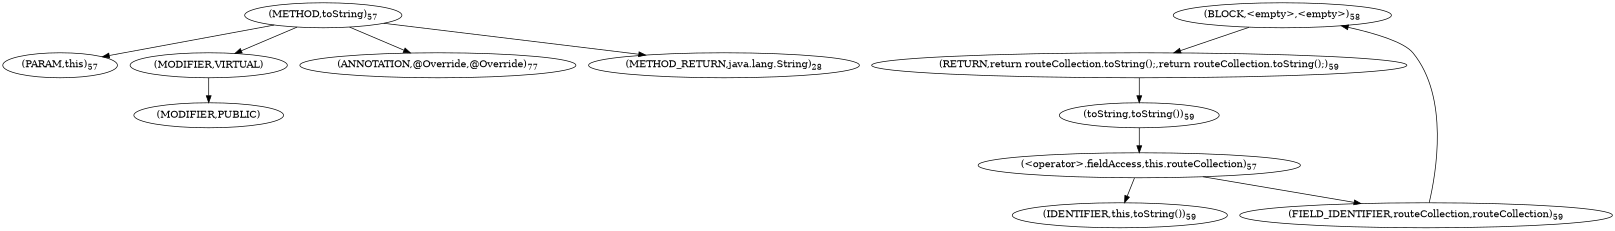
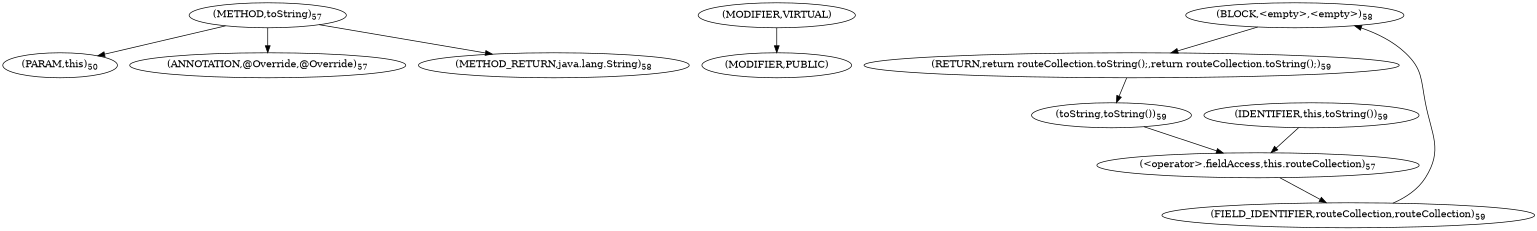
(269, 39) -> none
(93, 64) -> (93, 64)
(533, 64) -> (363, 64)
(817, 64) -> (647, 64)
(1131, 187) -> (1287, 138)
